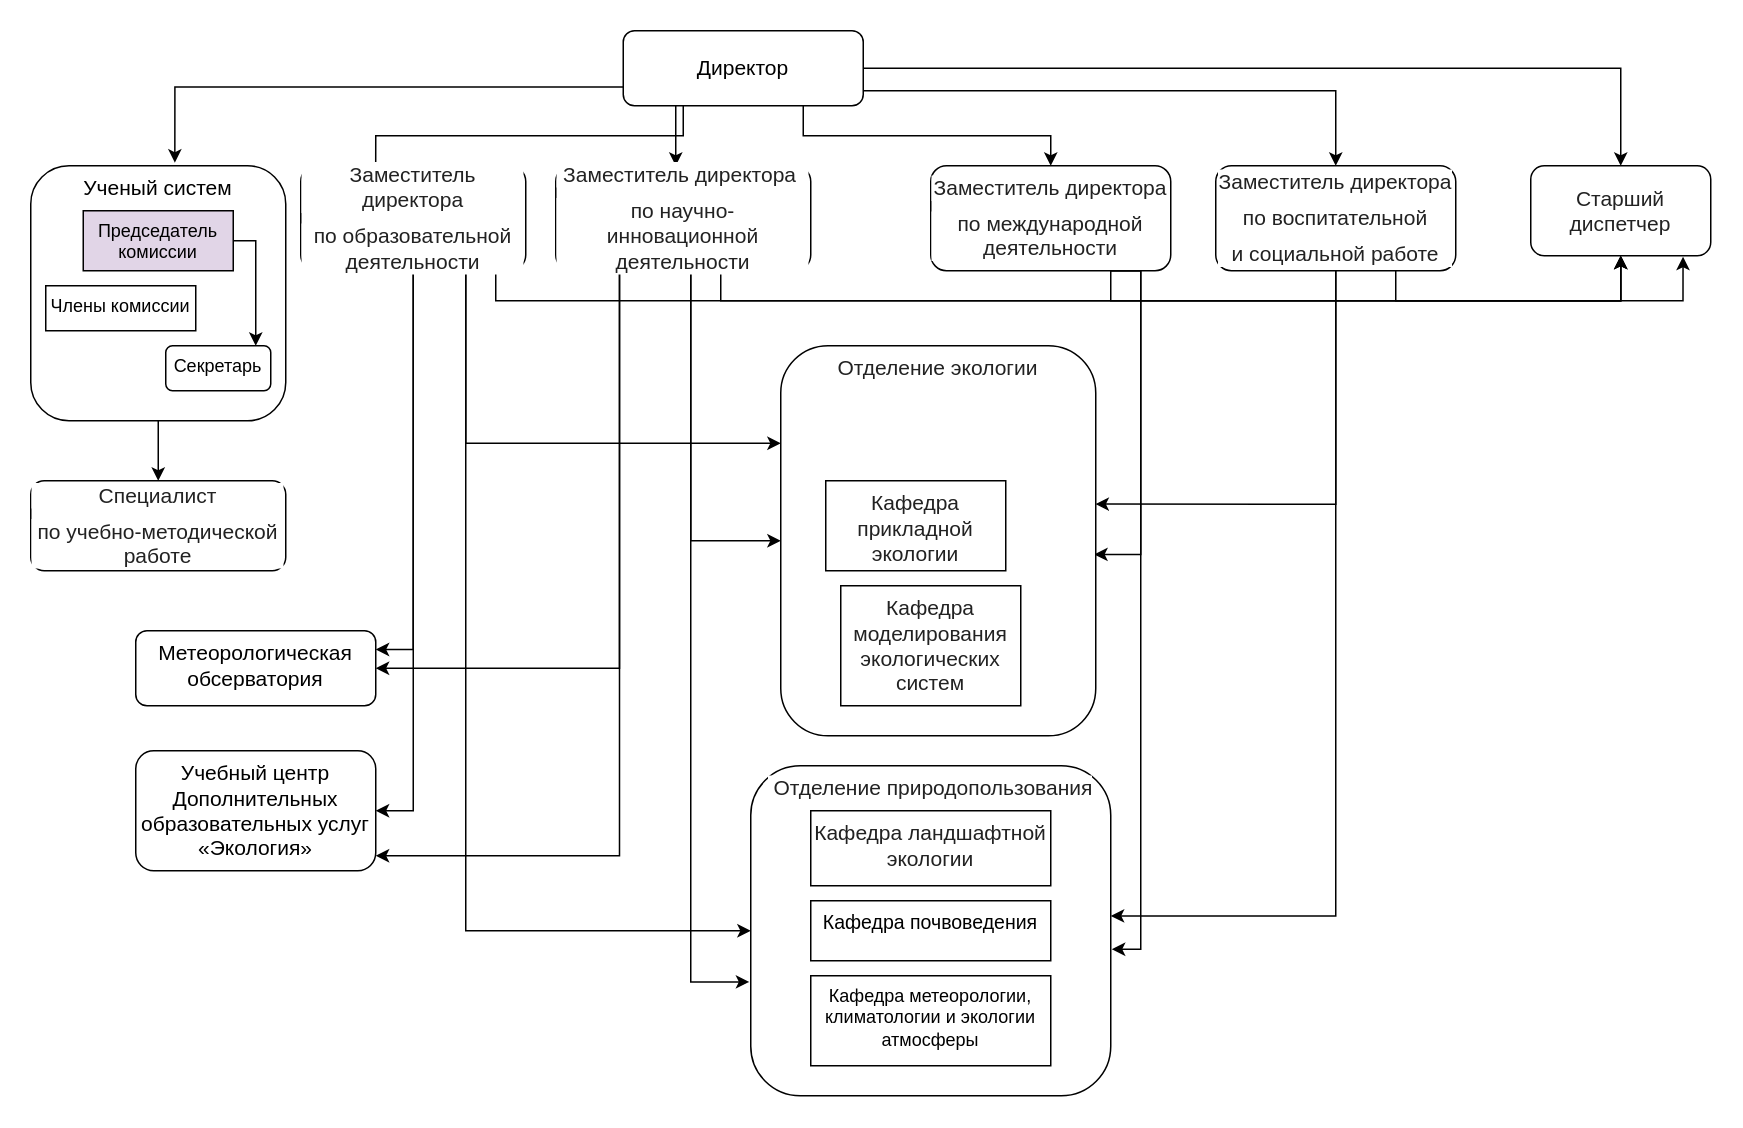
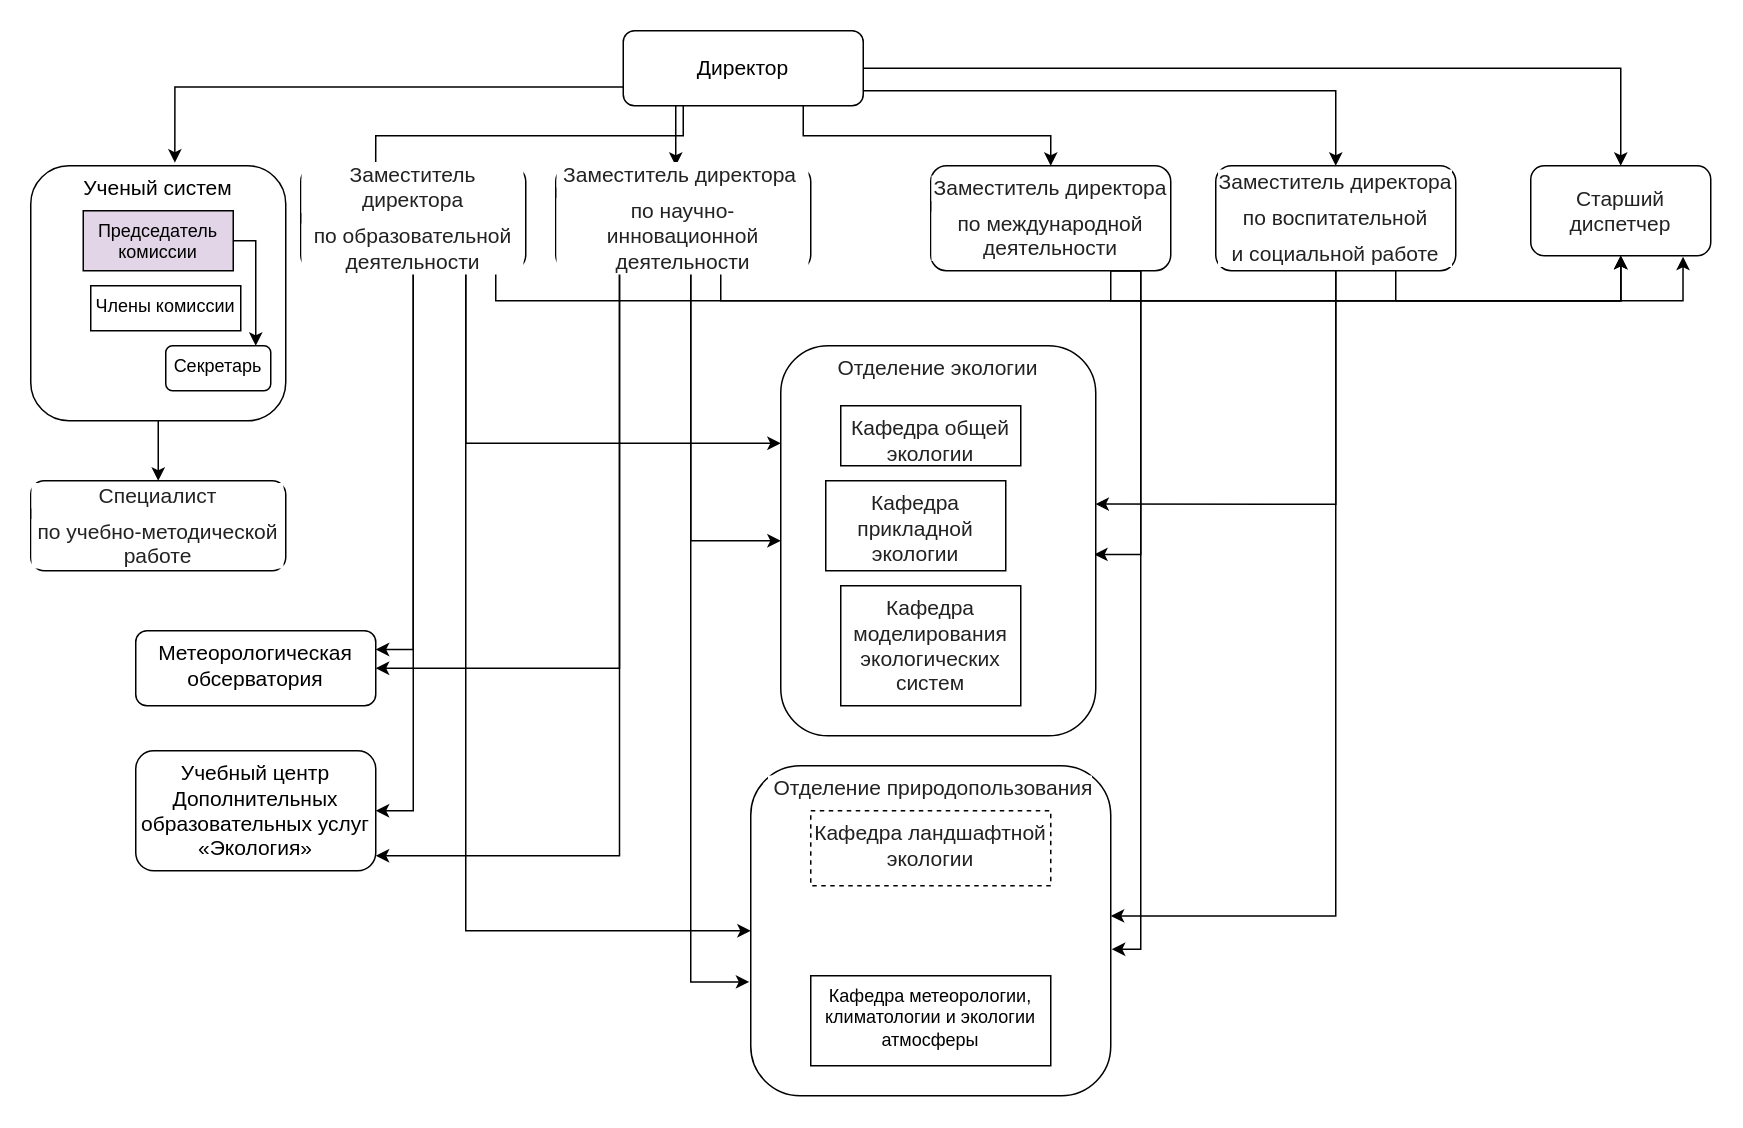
(121, 308) -> (166, 308)
none -> (931, 436)
(931, 848) -> (931, 848)
(931, 931) -> none
